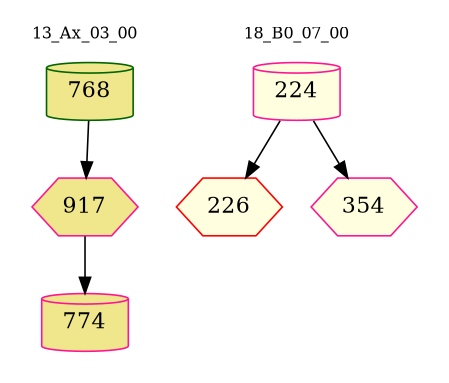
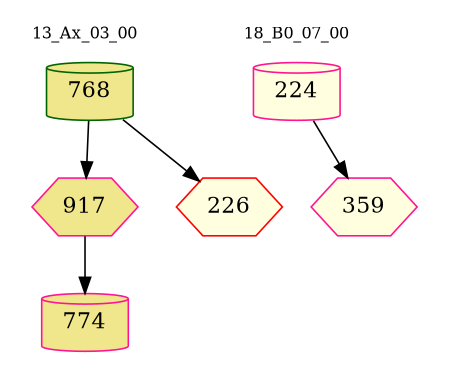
(267, 142) -> (140, 134)
(364, 207) -> (364, 207)
